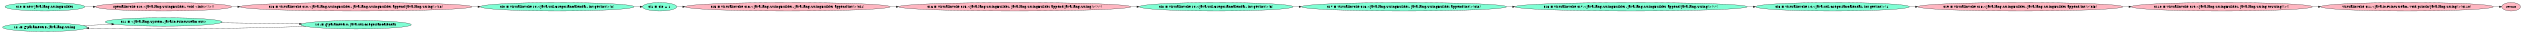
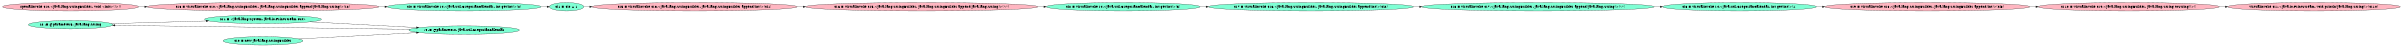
(89, 7) -> (358, 36)
(2511, 7) -> none
